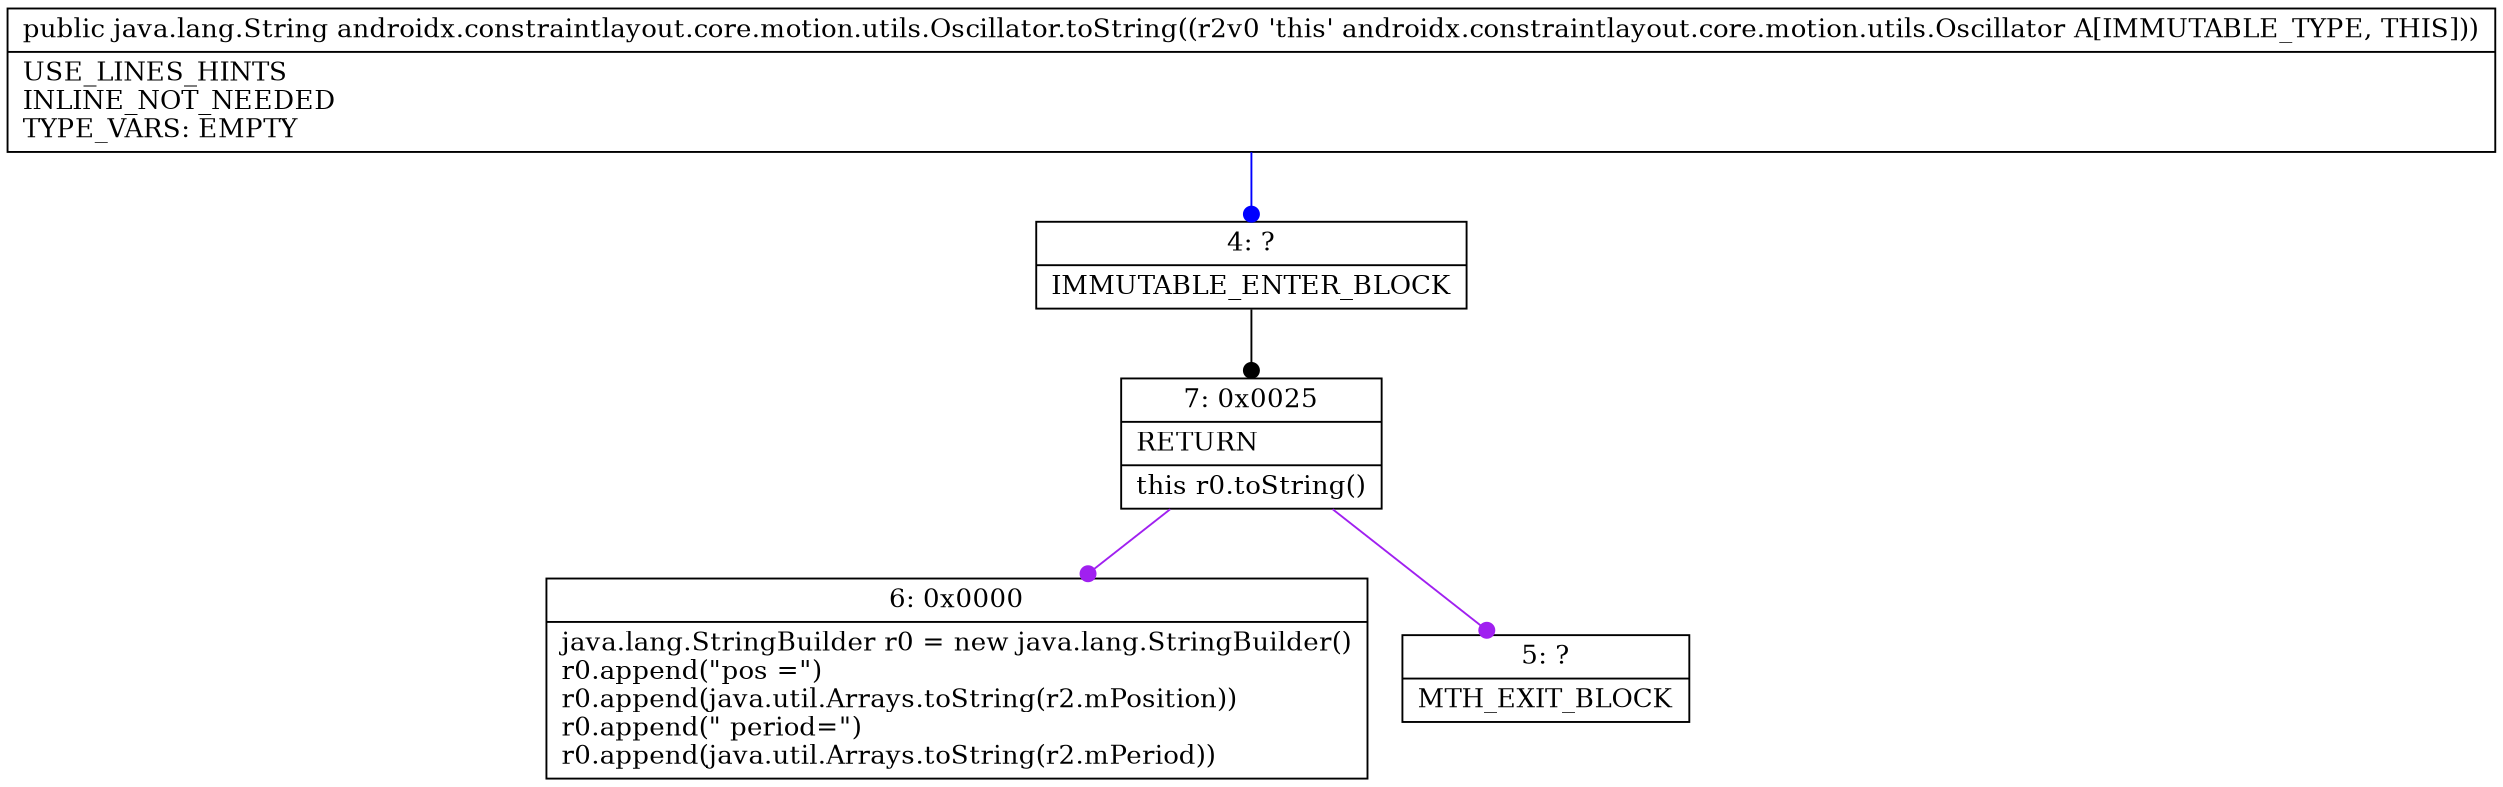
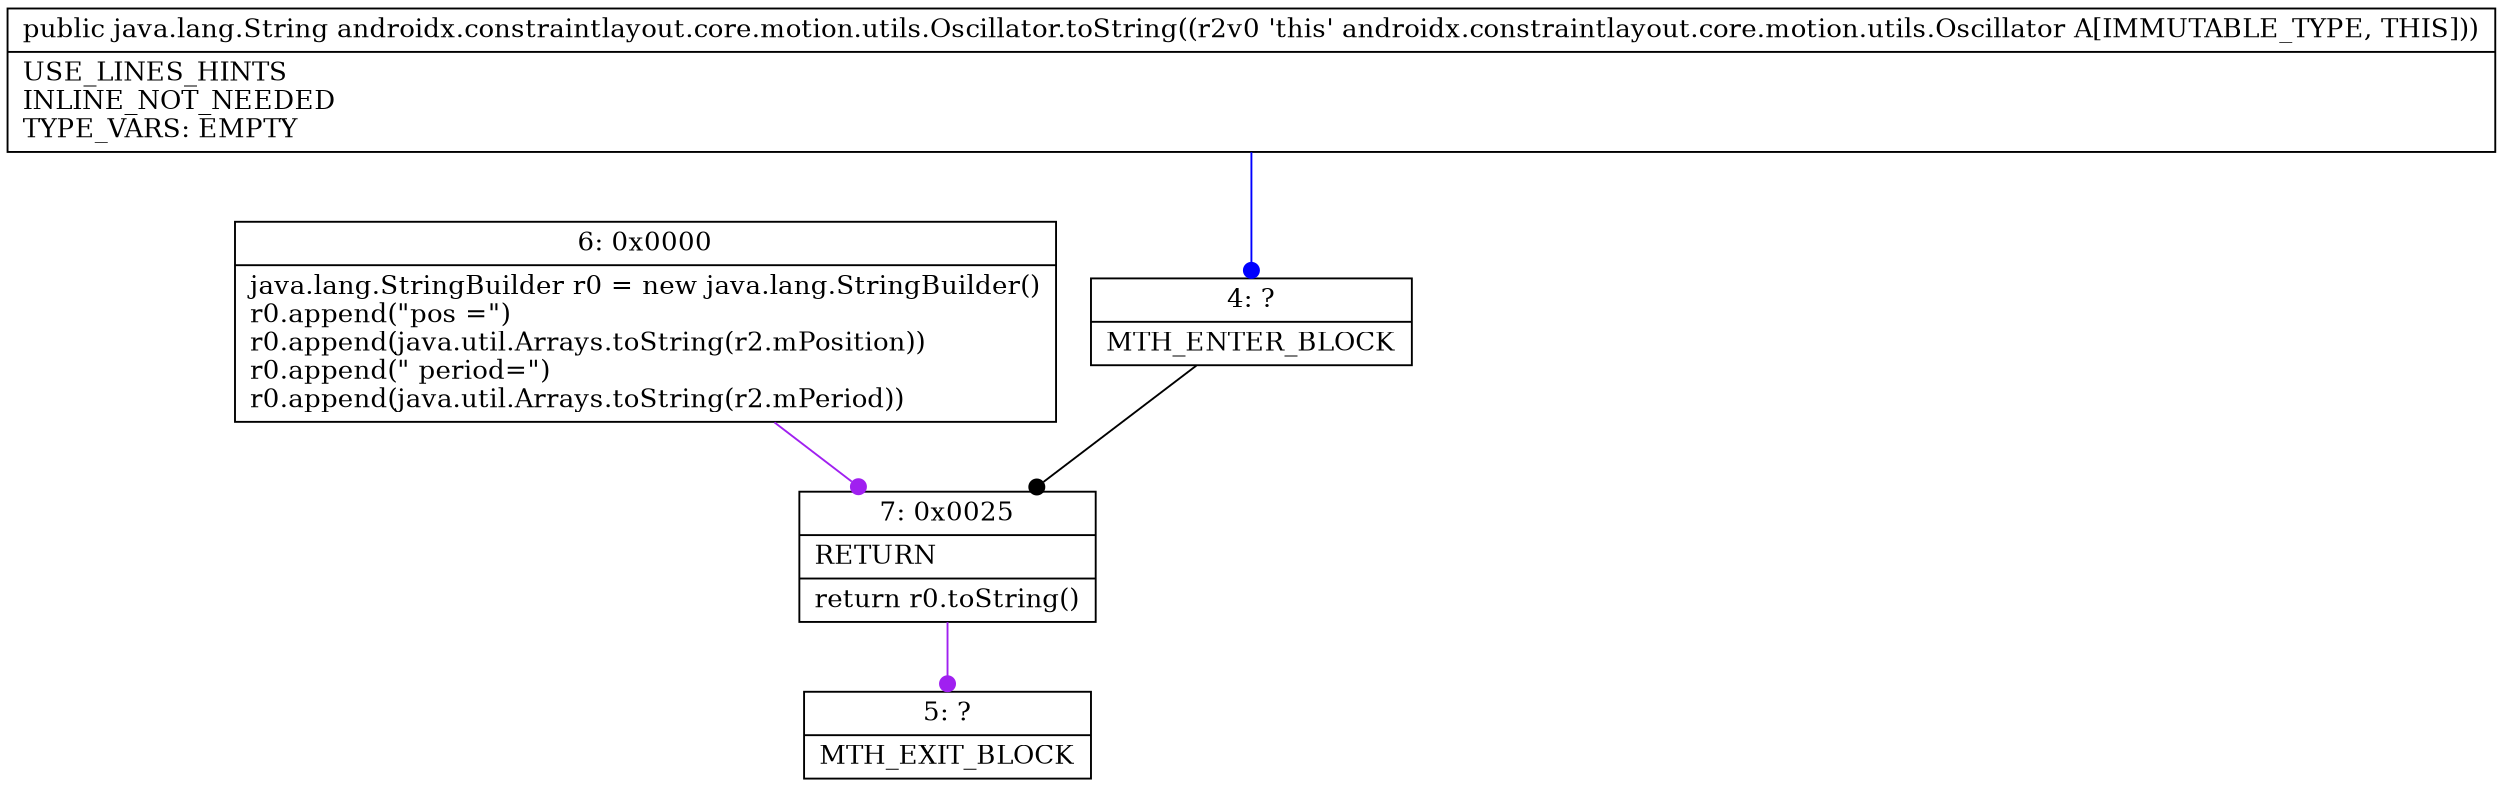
(1251, 286) -> (1251, 343)
(1251, 486) -> (948, 599)
(1132, 539) -> (813, 452)
